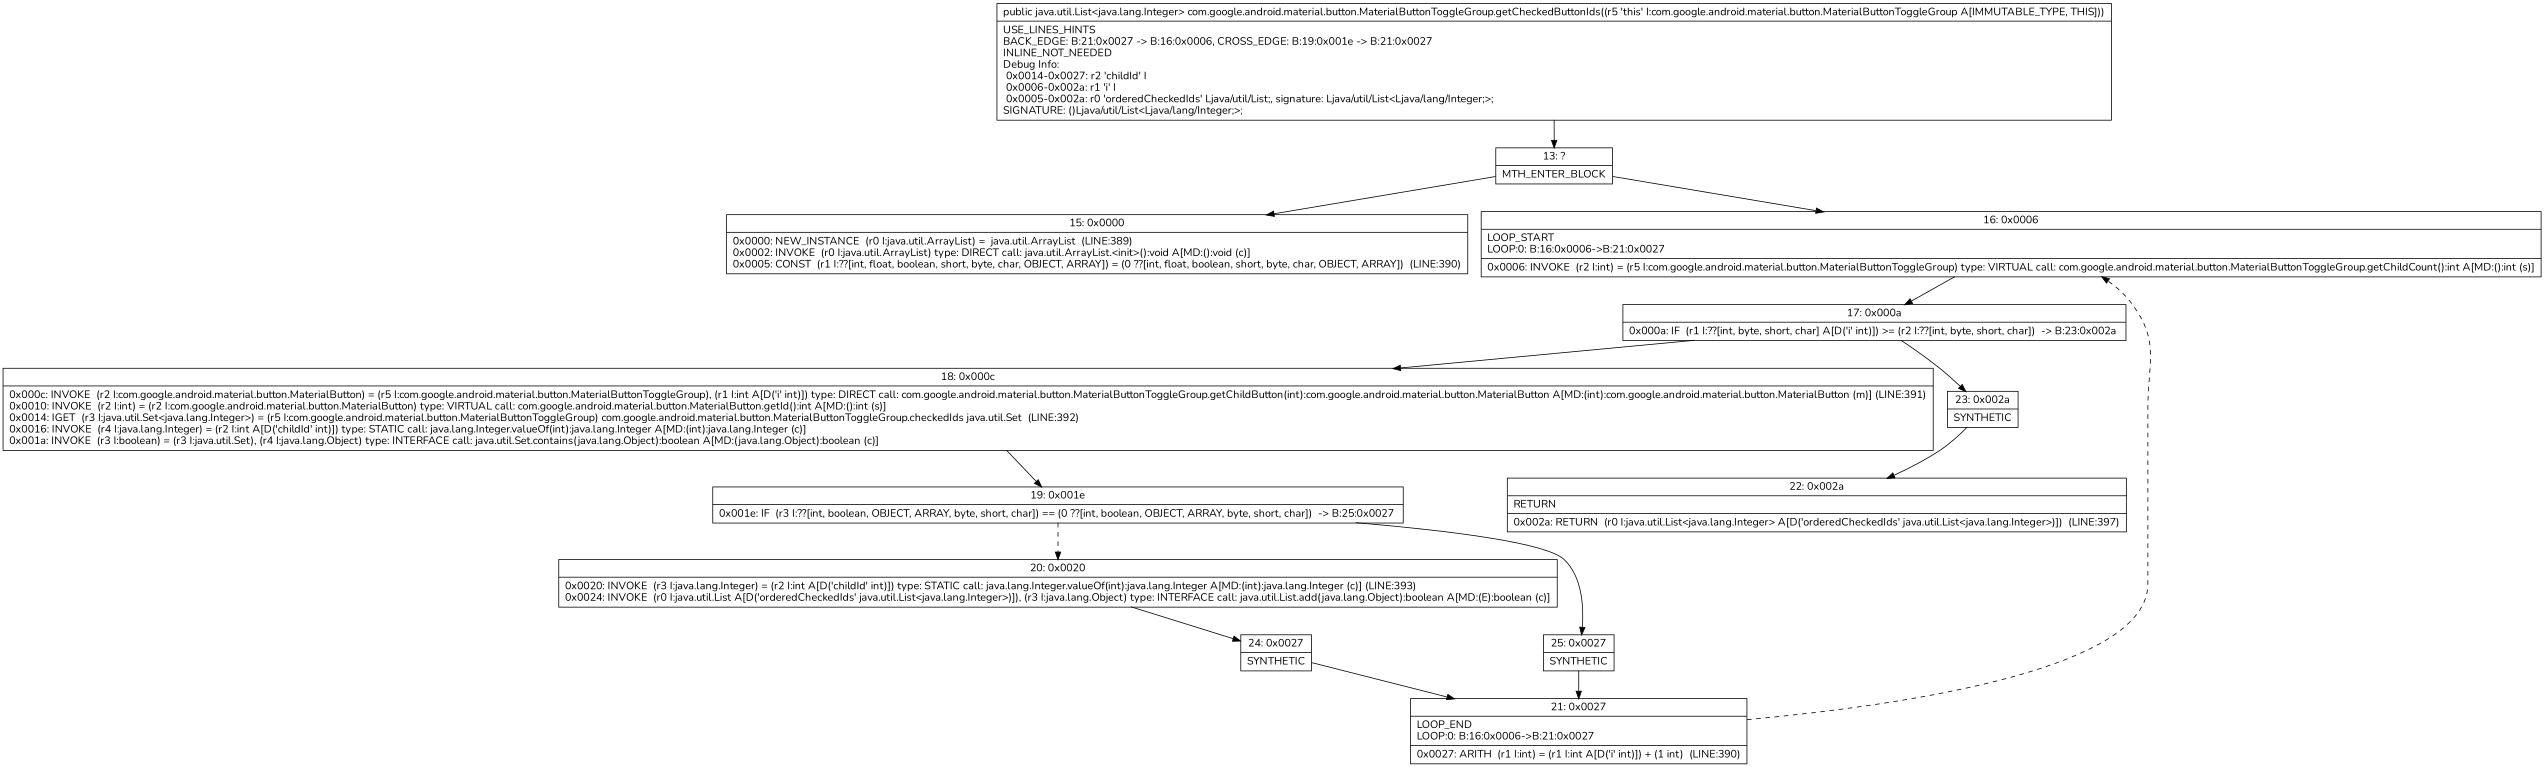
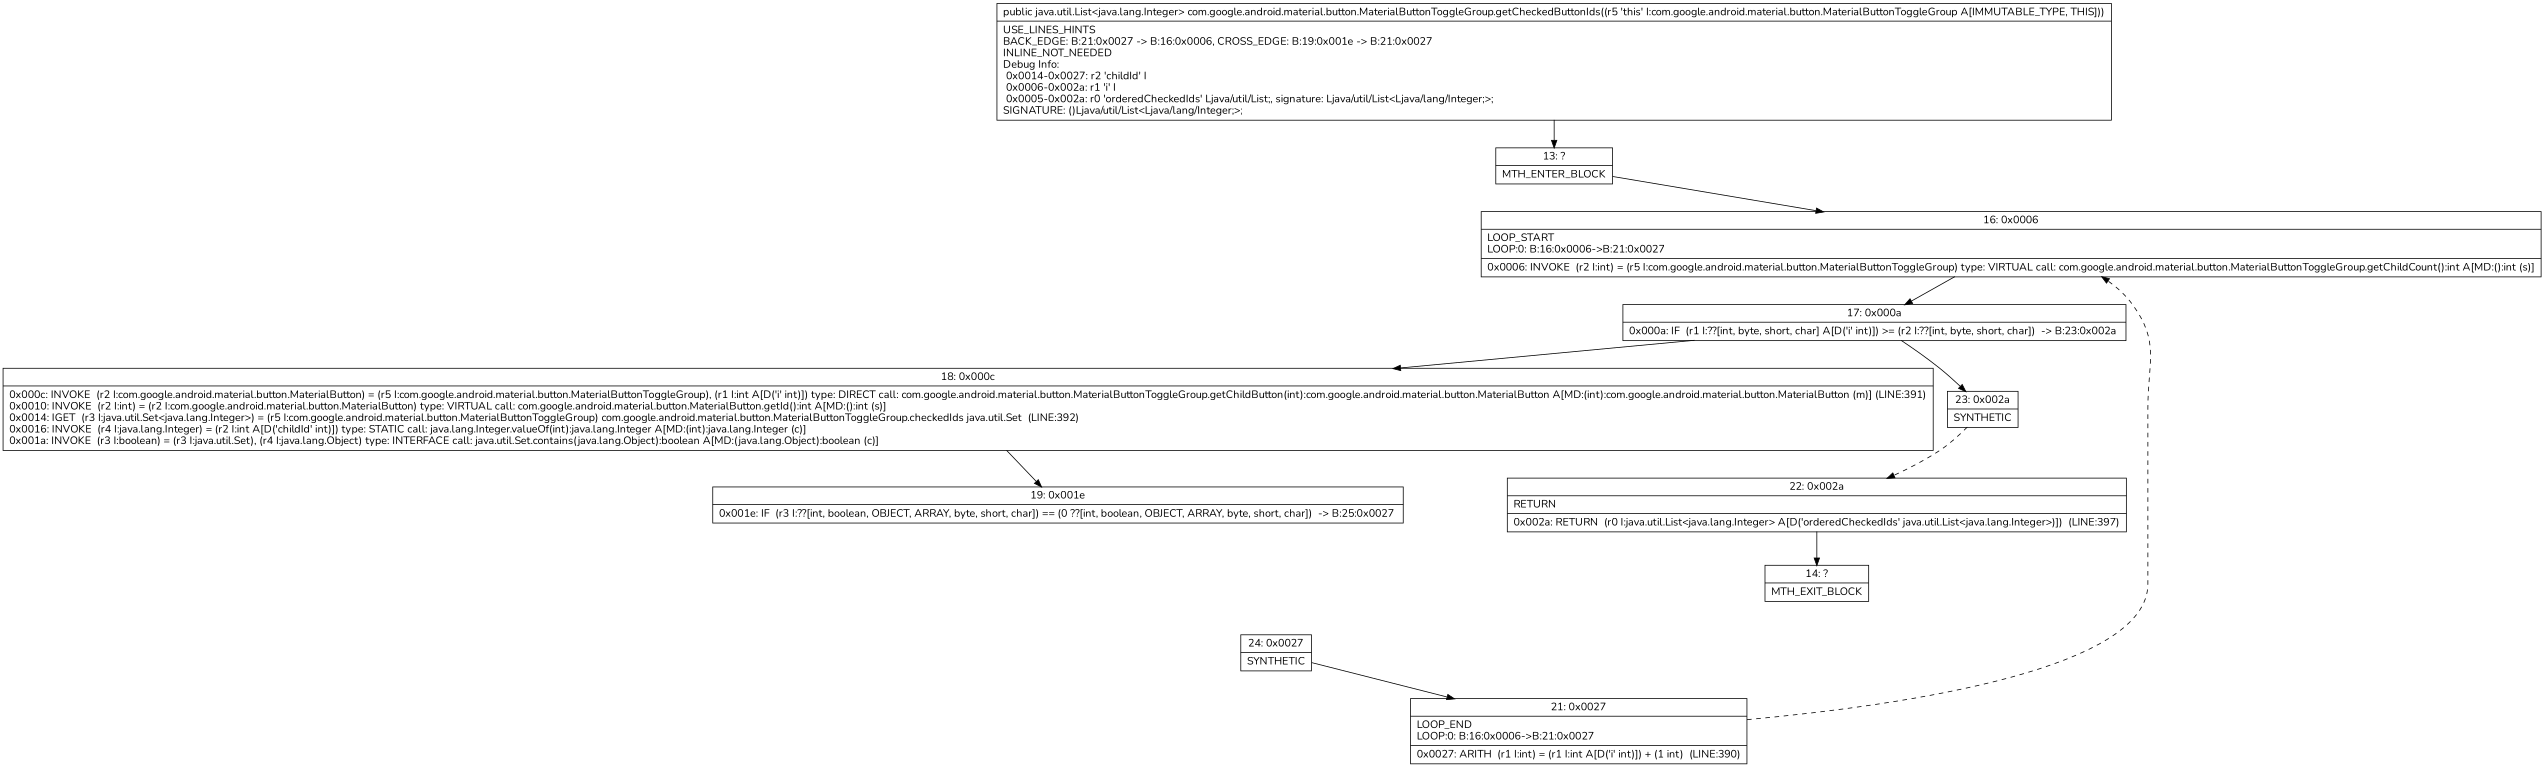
(1097, 244) -> none
(1933, 455) -> (1933, 455)
(1058, 583) -> none
none -> (1817, 583)
(1579, 653) -> none
